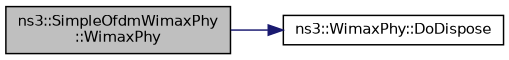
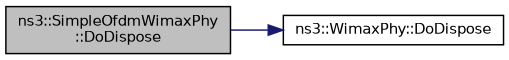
(118, 30) -> (118, 30)
